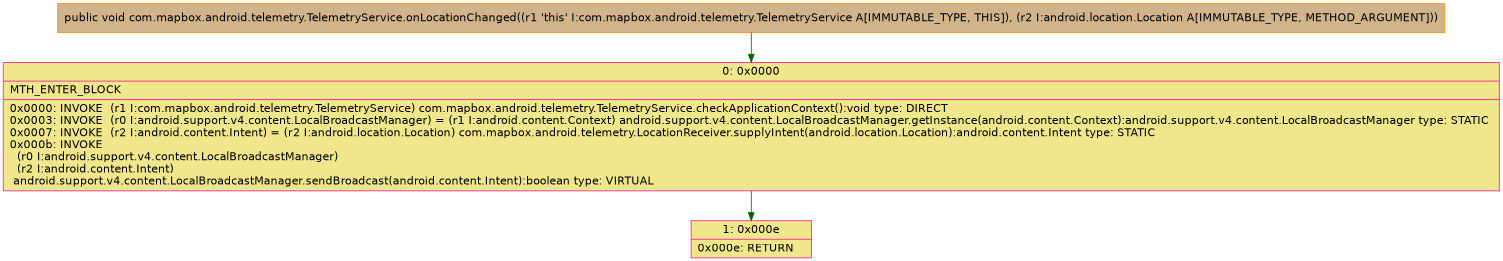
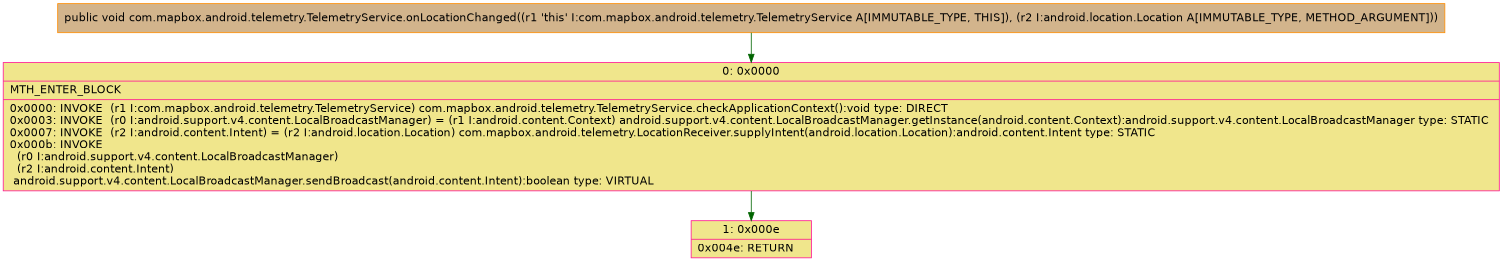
(751, 248) -> (751, 248)
